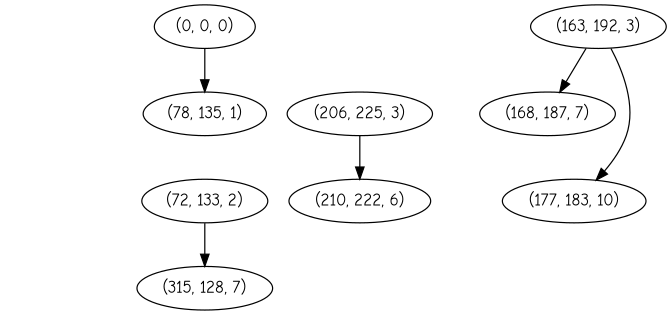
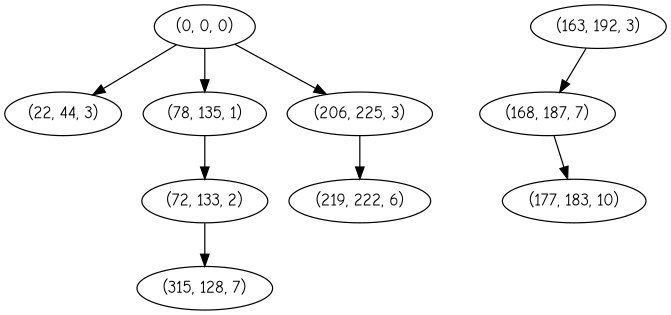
none -> (275, 66)
(630, 111) -> (559, 151)
none -> (63, 114)
none -> (205, 152)
(360, 201) -> (360, 201)
